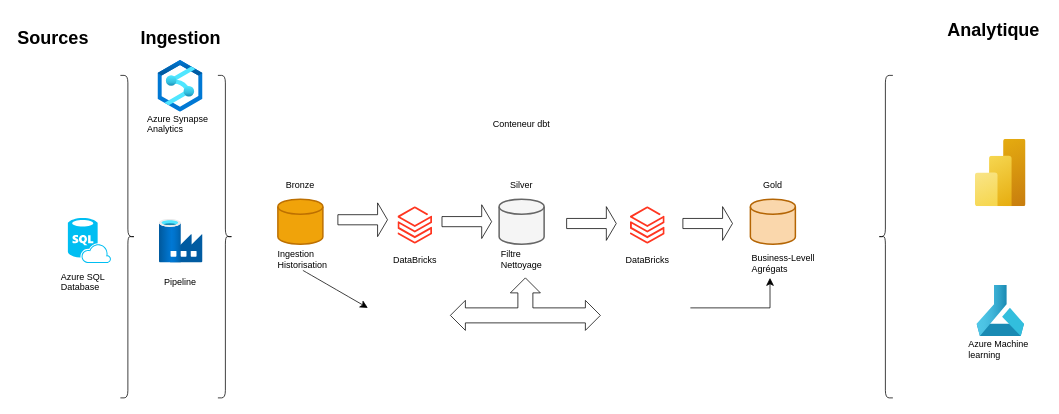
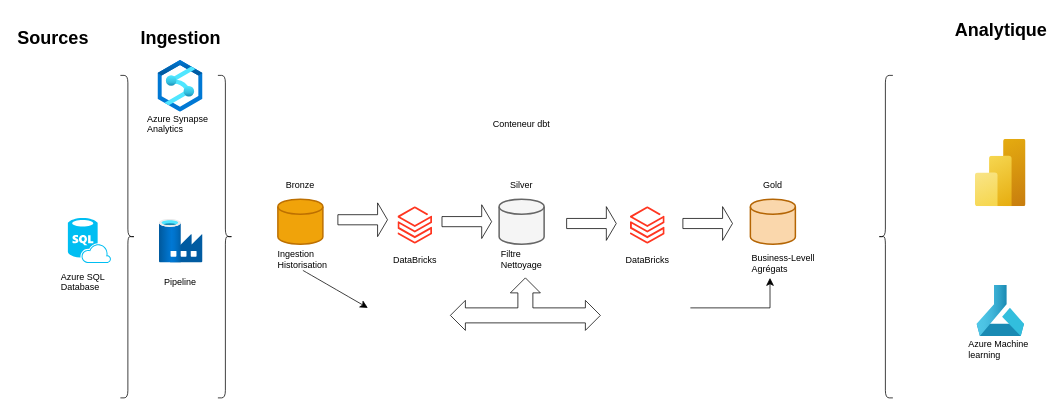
(993, 30) -> (1001, 30)
